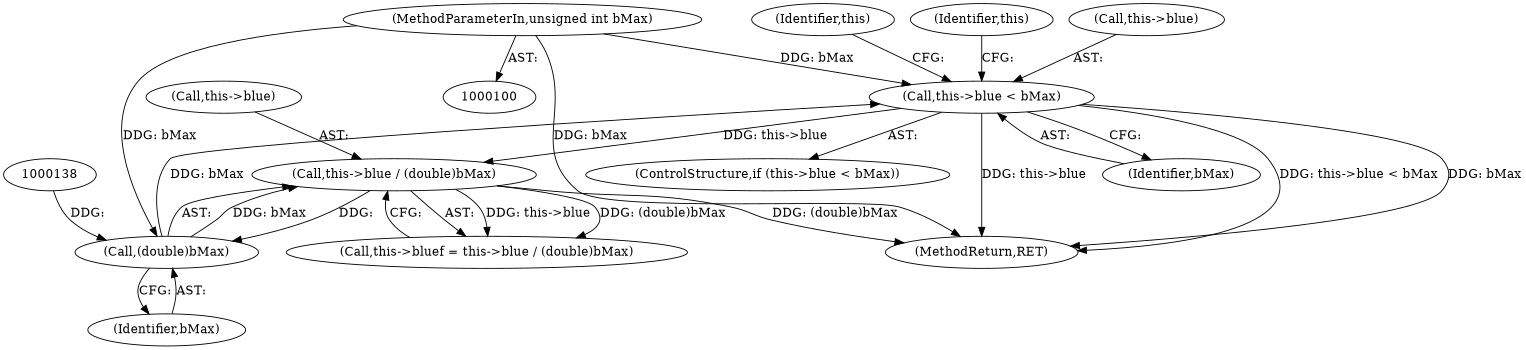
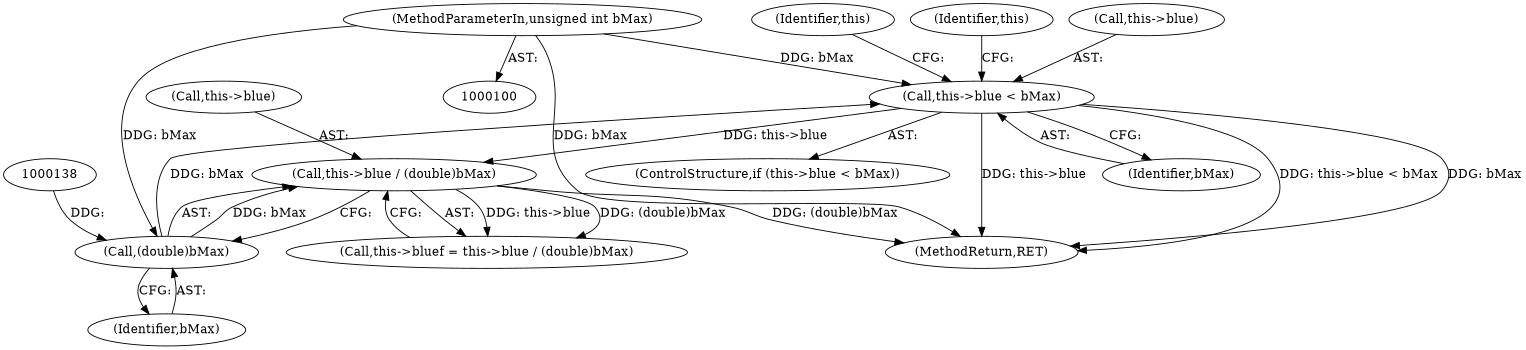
(358, 214) -> (358, 214)
